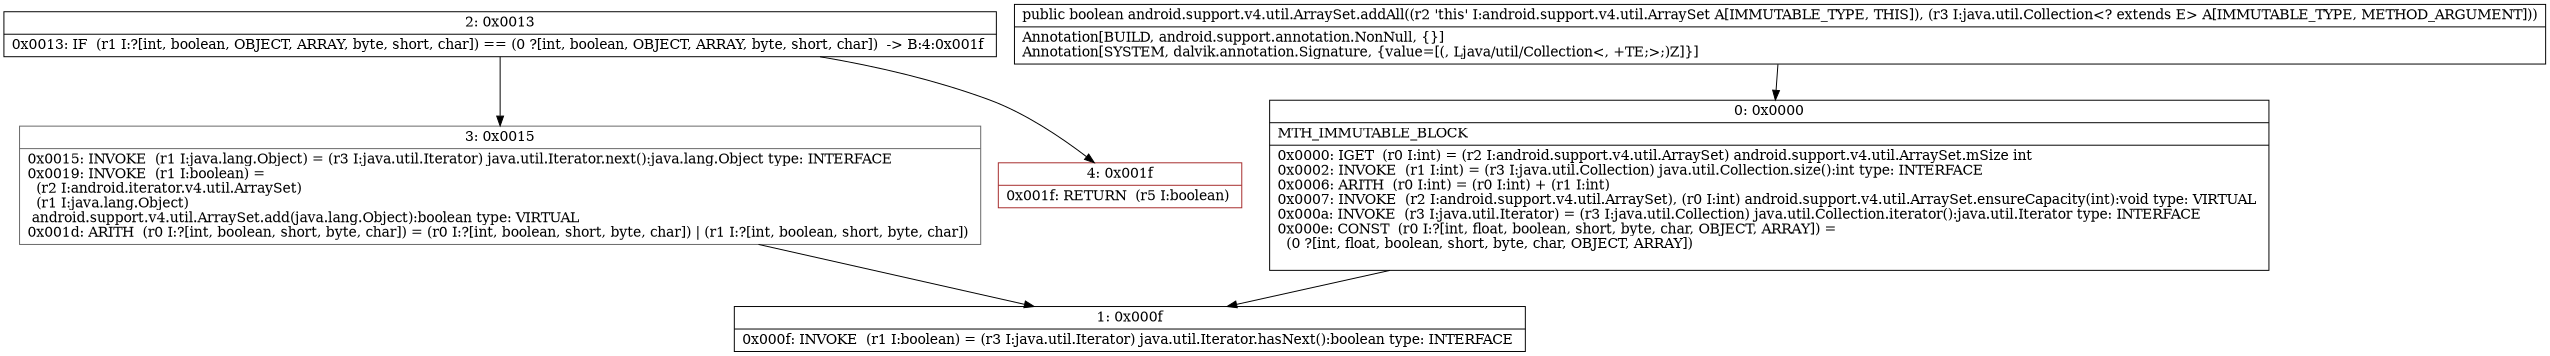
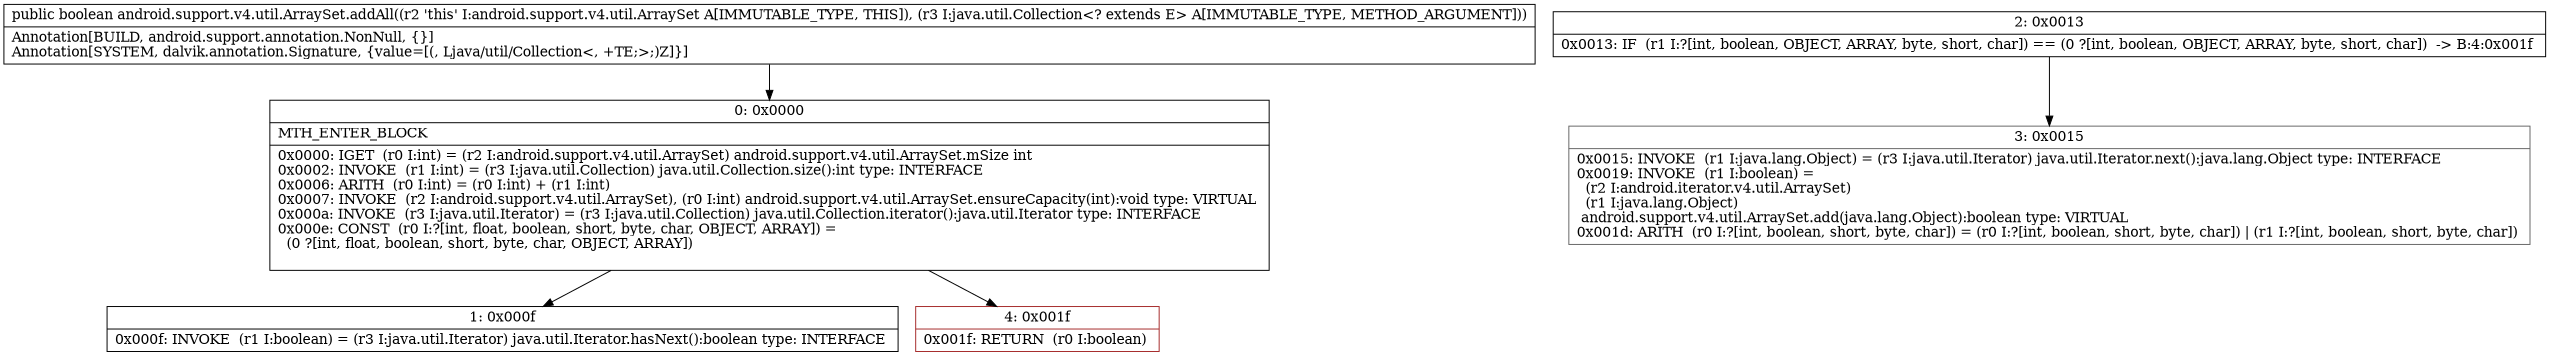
(960, 90) -> (958, 286)
(1373, 133) -> (353, 133)
(1120, 196) -> (1037, 340)
(892, 274) -> none
